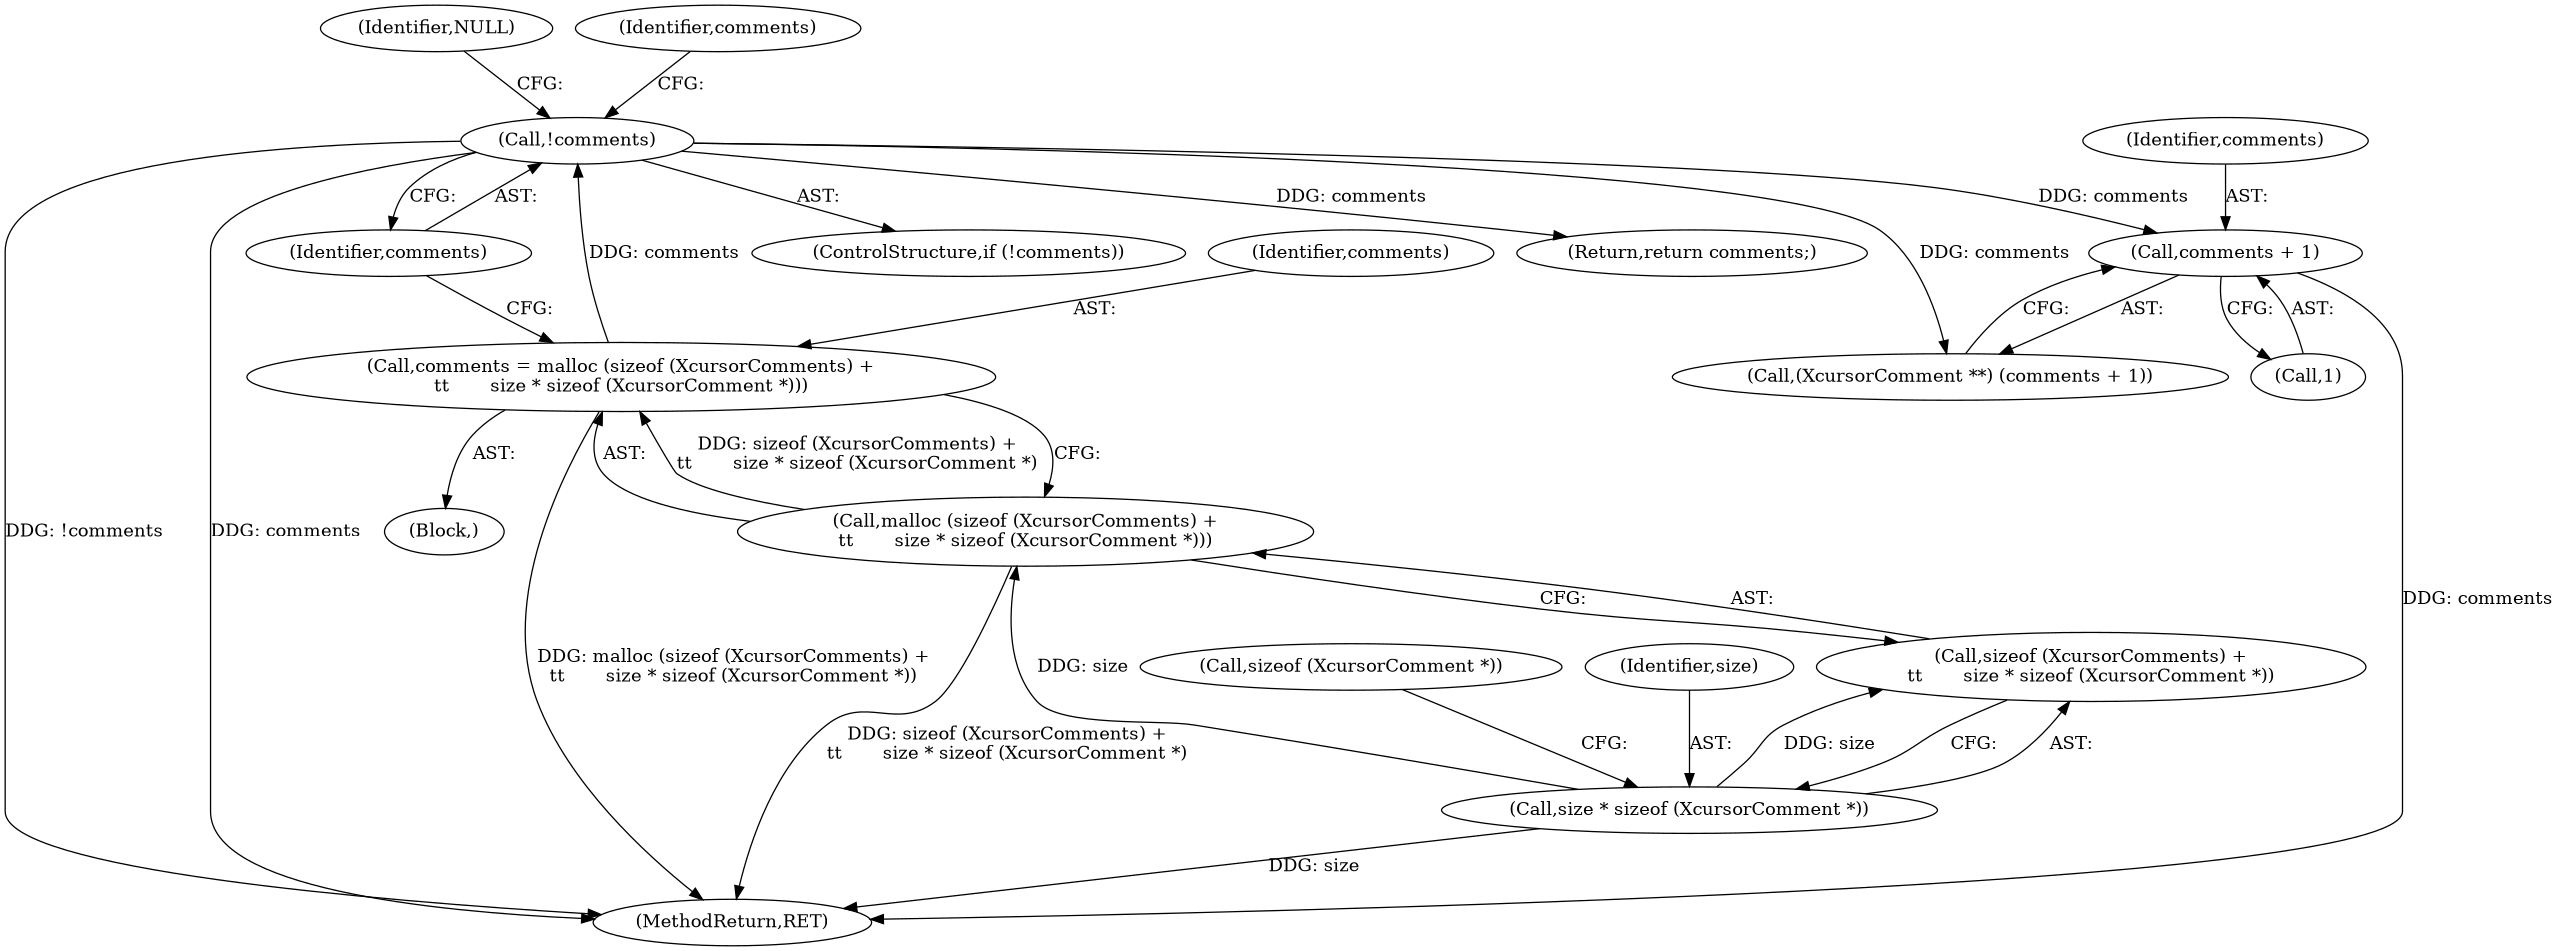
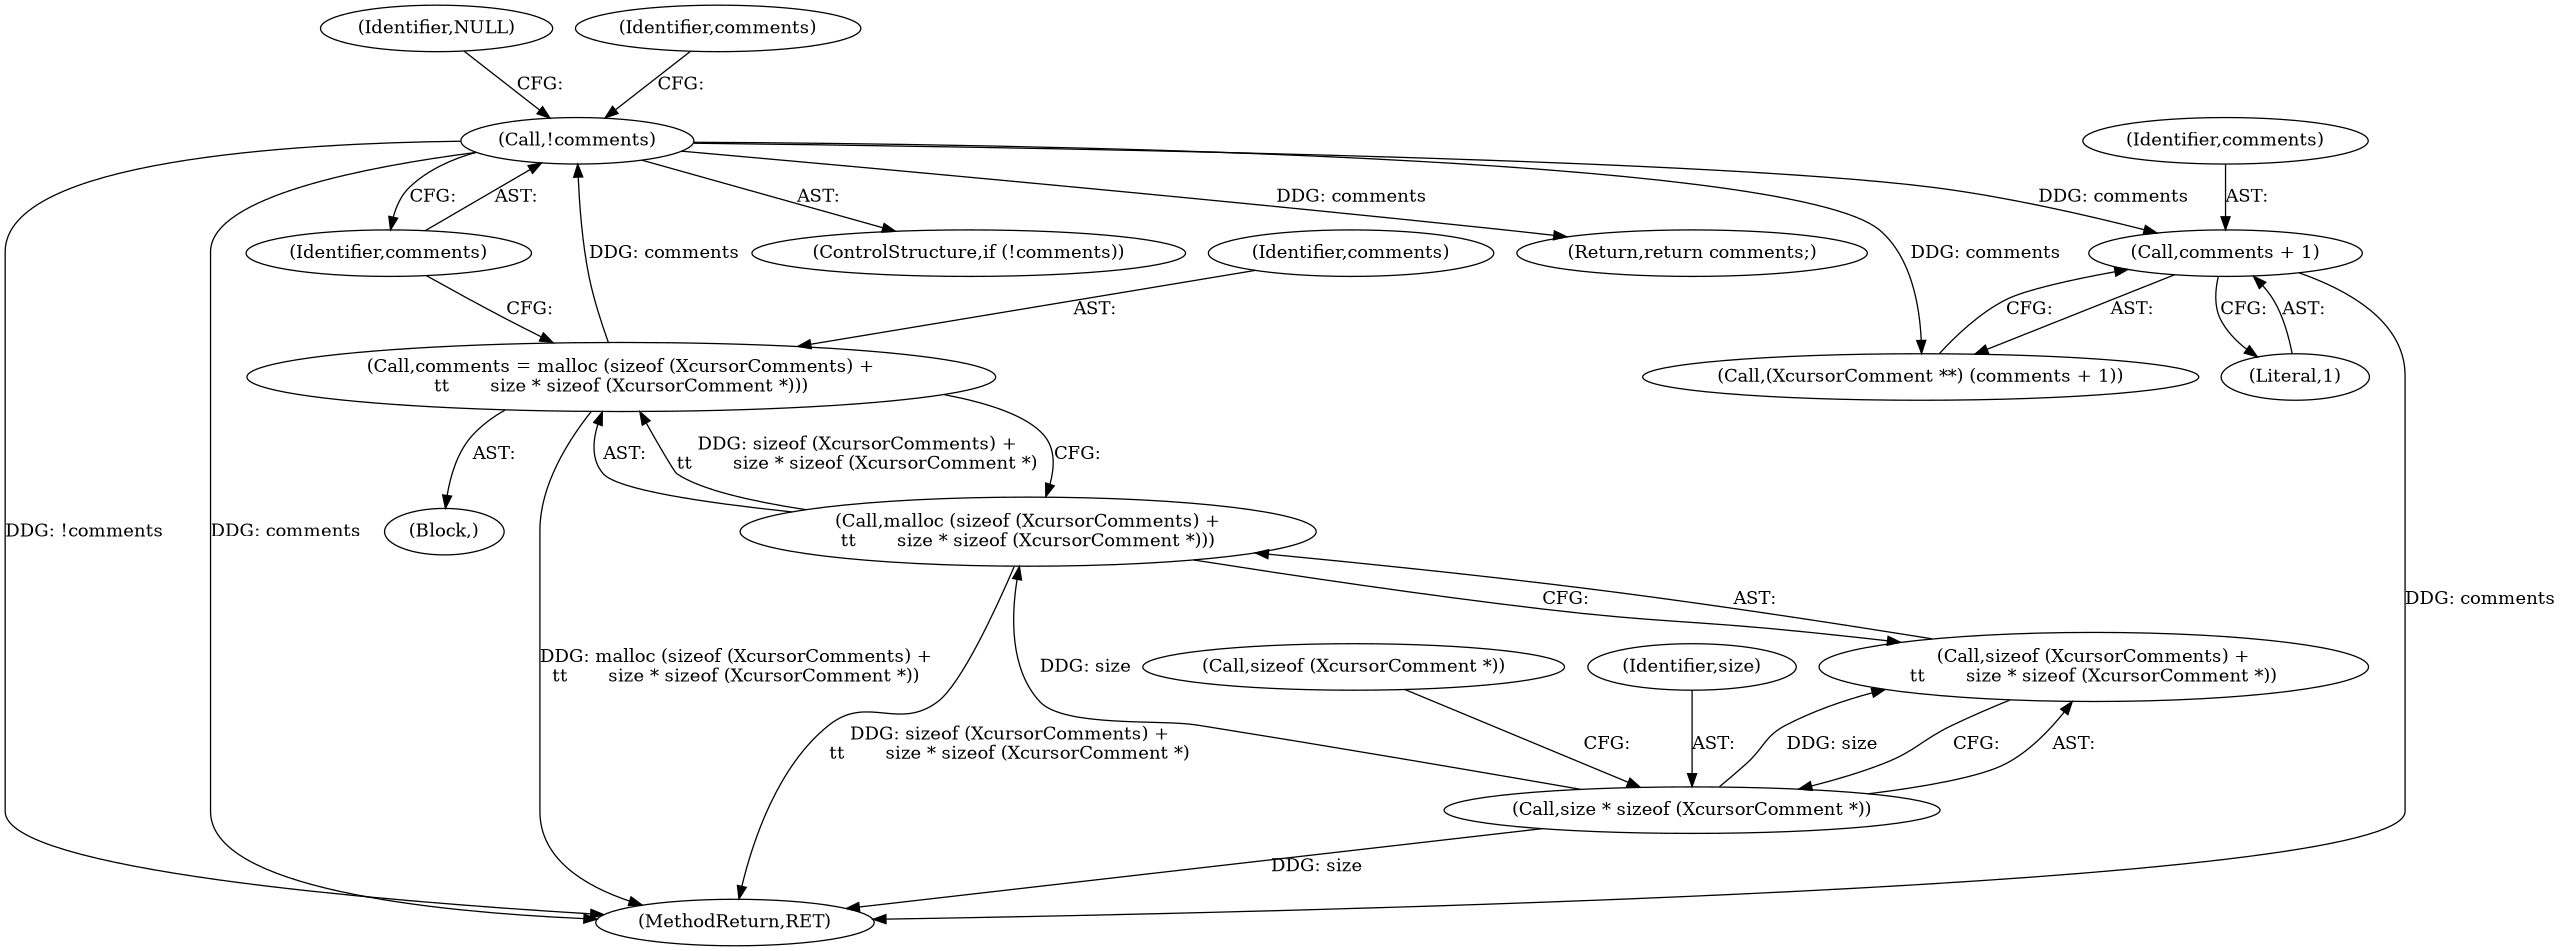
(2308, 377) -> (2295, 377)
